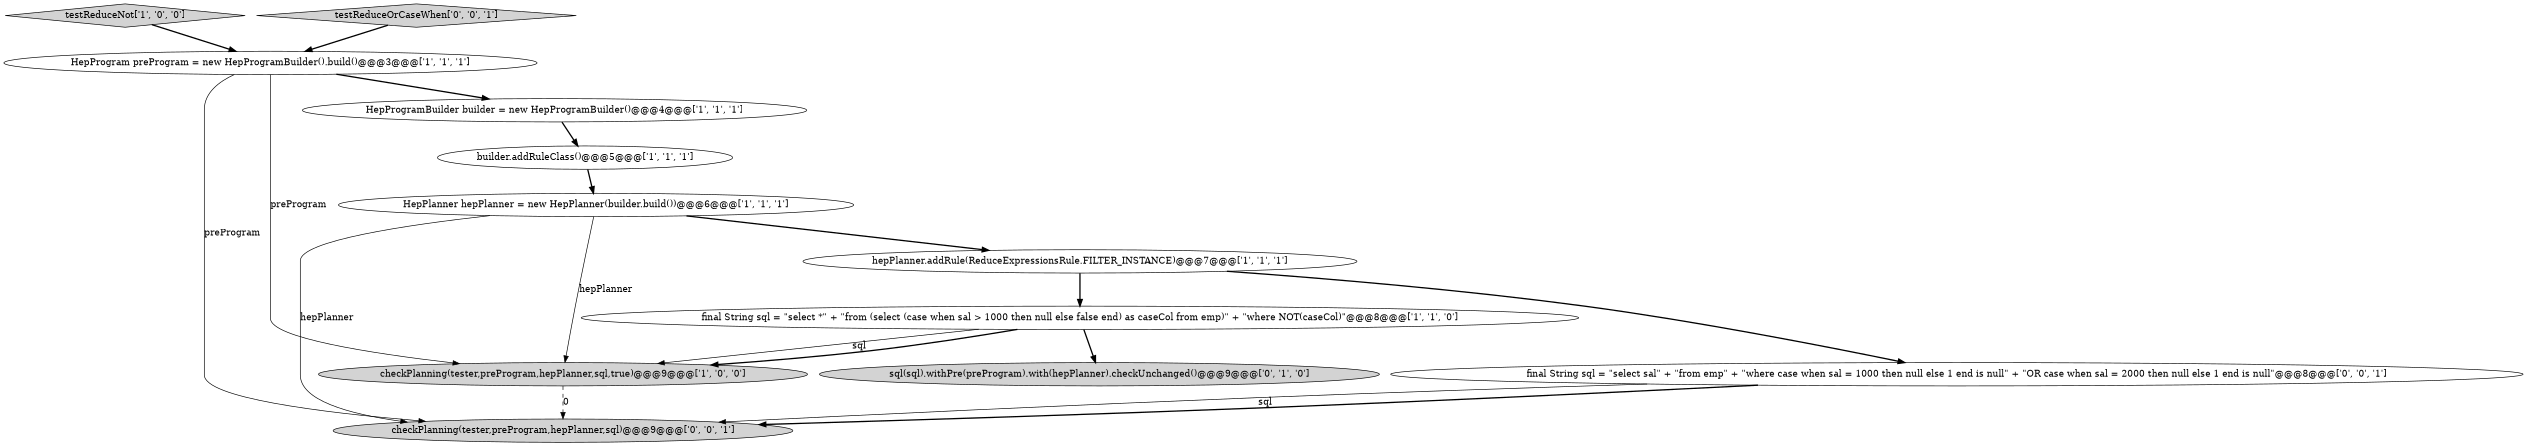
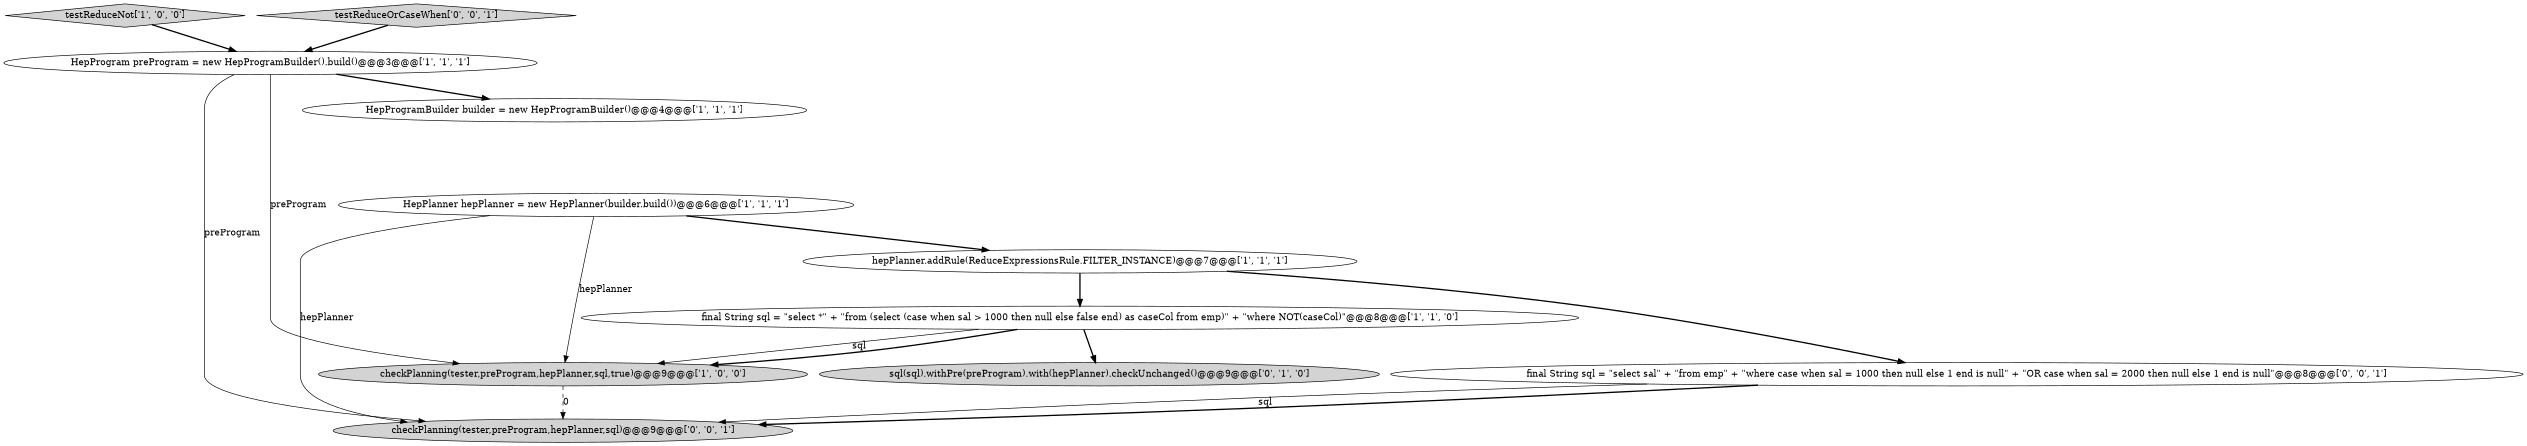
(585, 158) -> none
